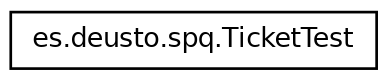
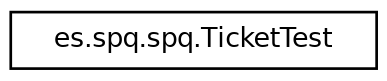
(194, 40) -> (194, 40)
